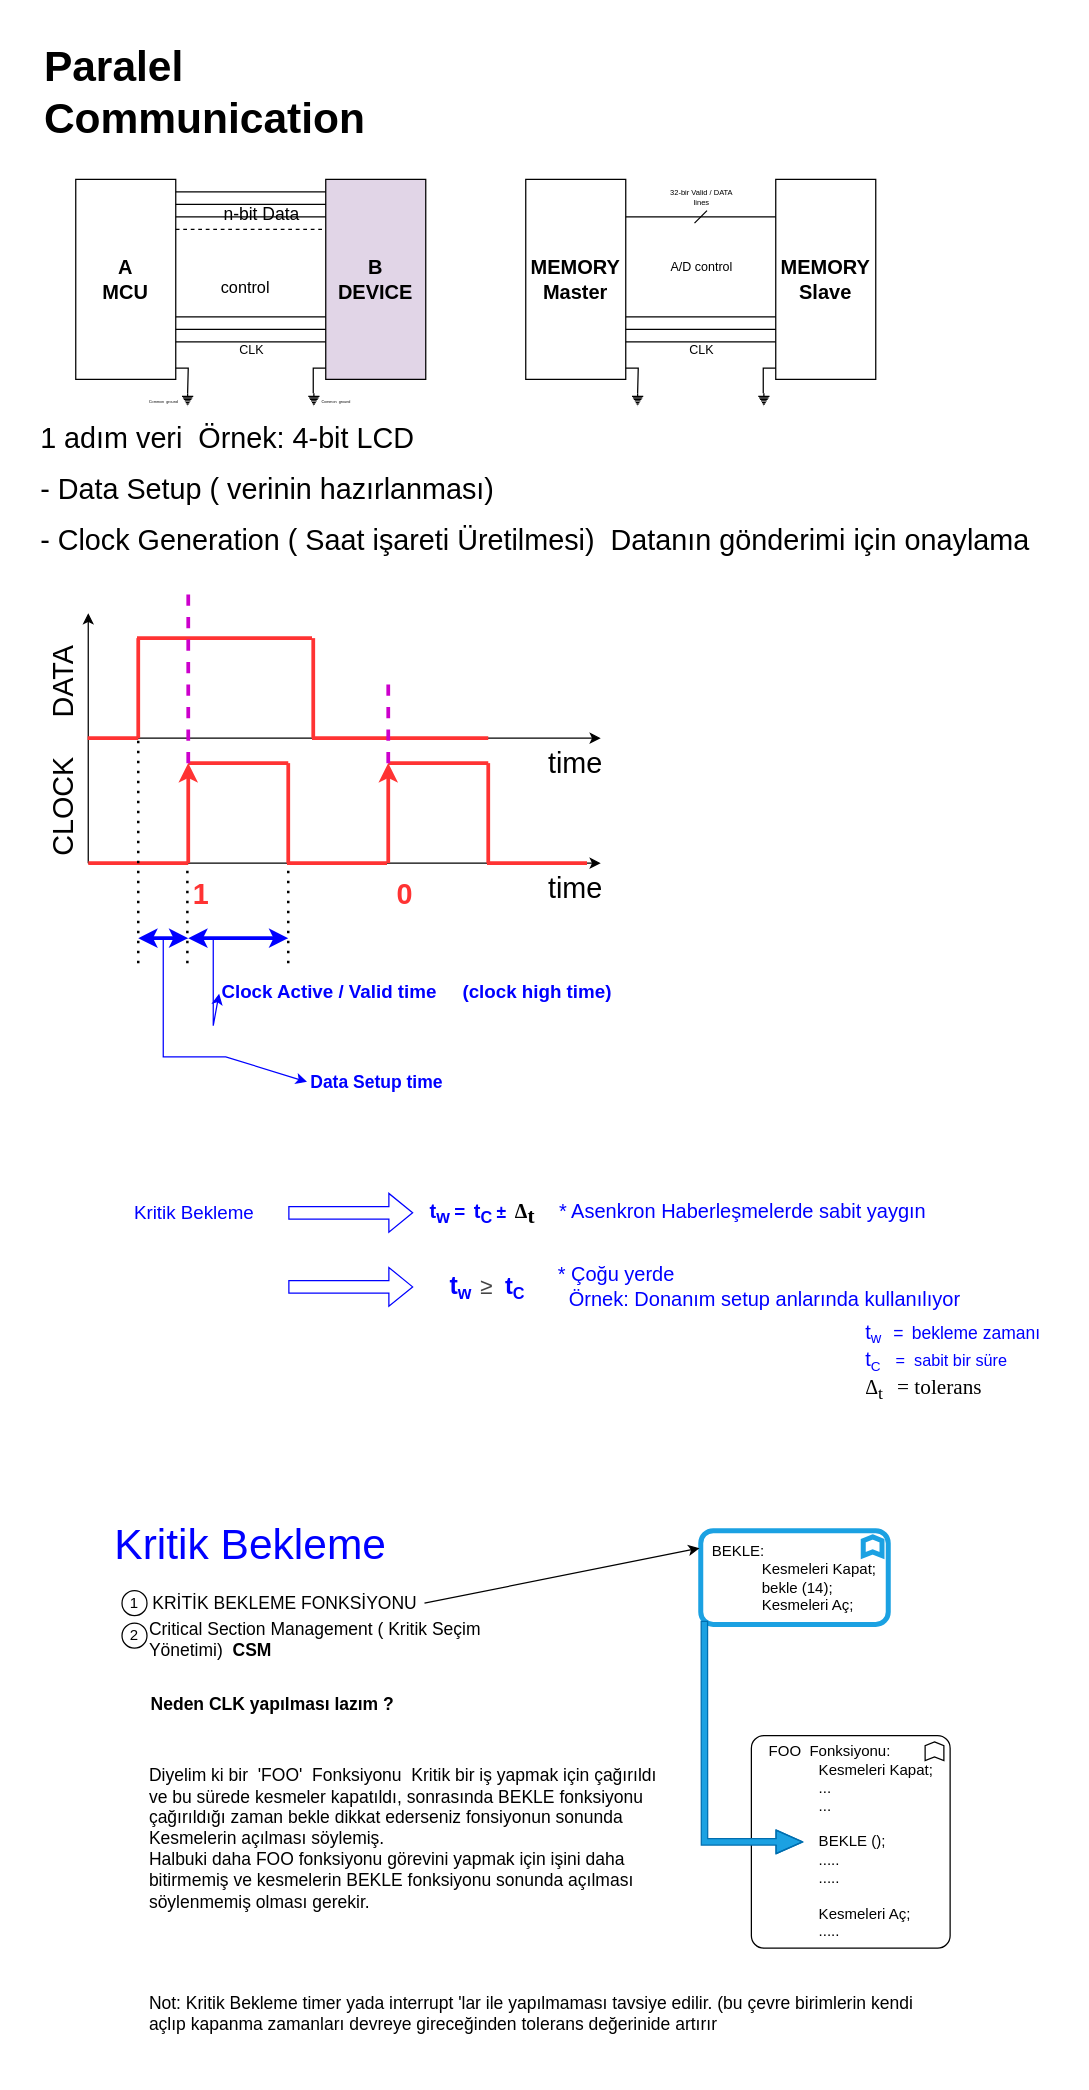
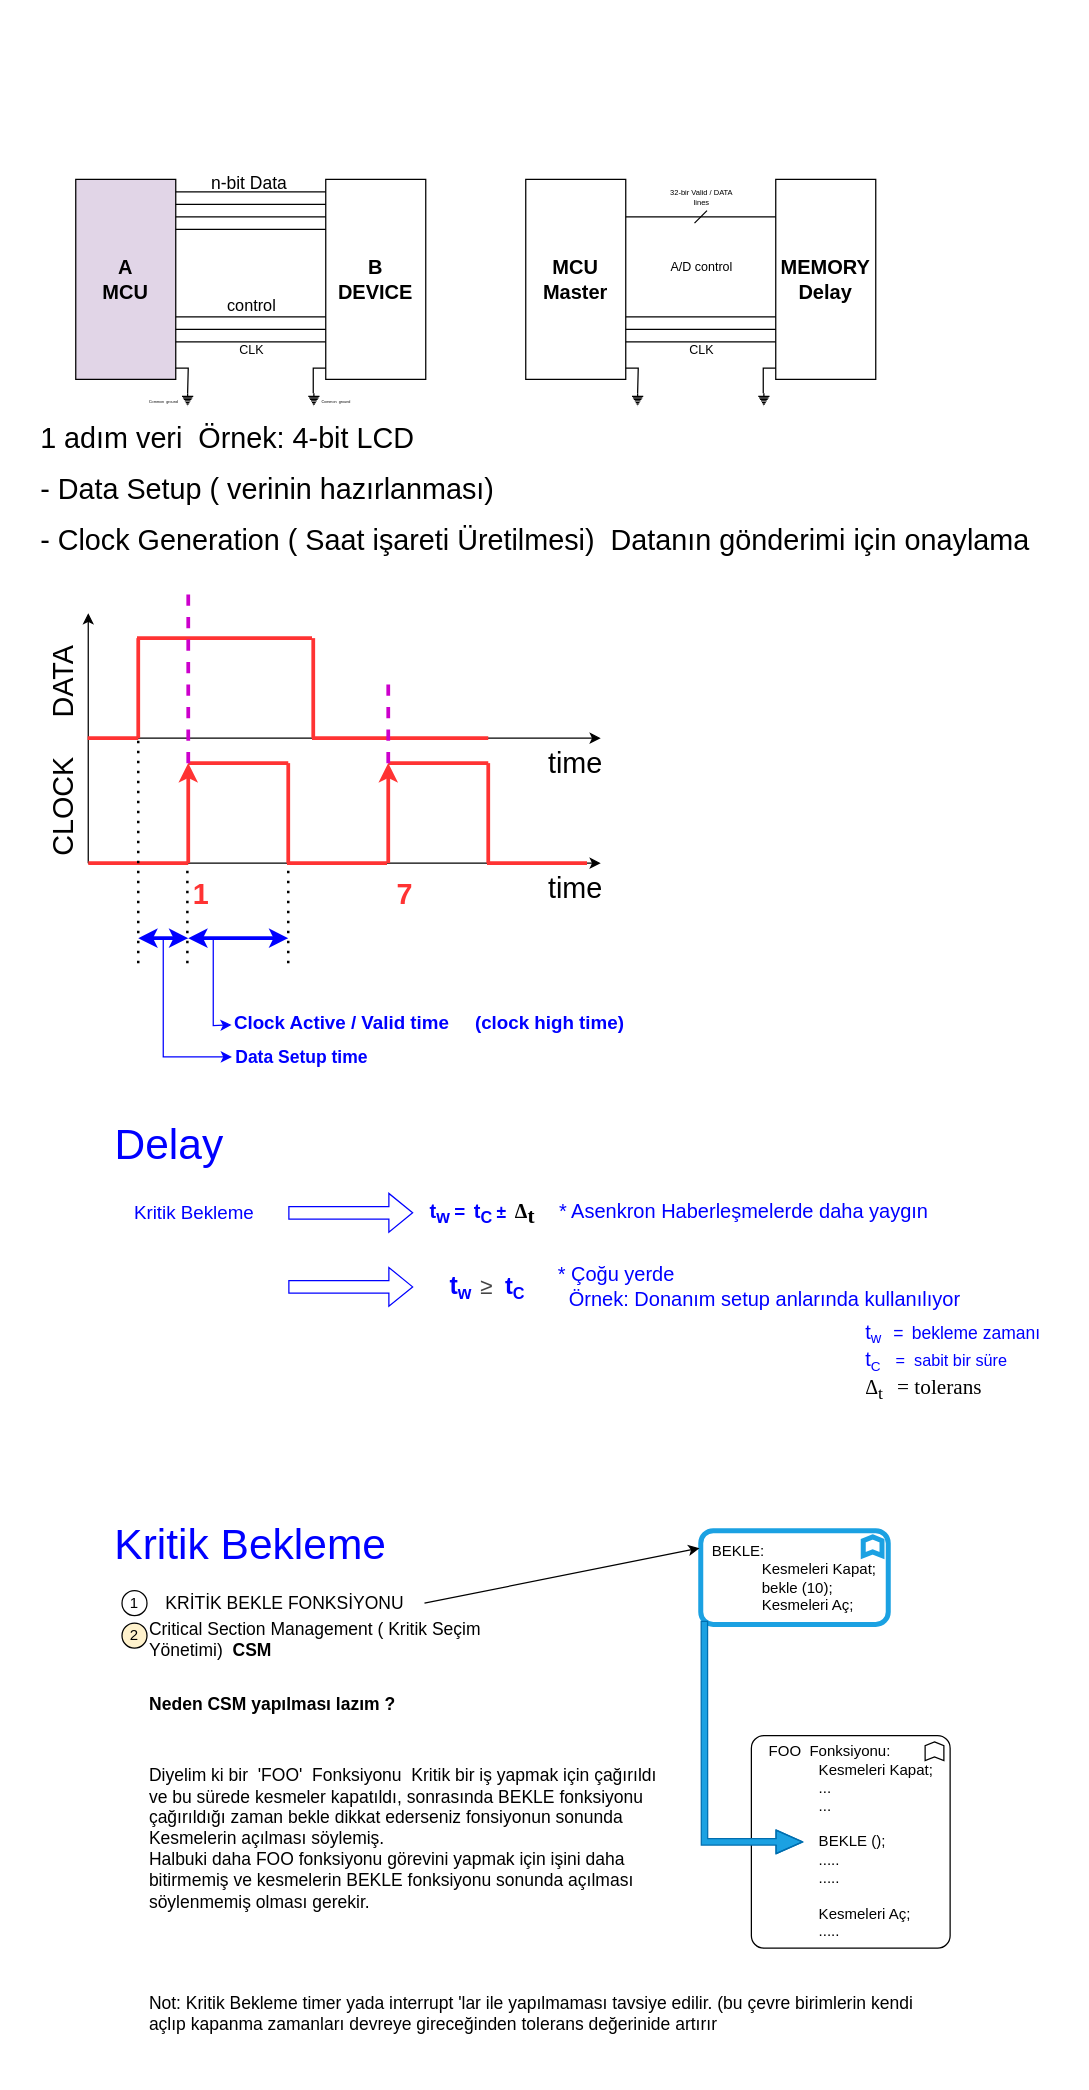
(238, 94) -> none
(262, 213) -> (249, 182)
(251, 229) -> (251, 229)
(126, 279) -> (126, 279)
(376, 279) -> (376, 279)
(576, 279) -> (576, 279)
(826, 279) -> (826, 279)
(246, 286) -> (252, 304)
(405, 894) -> (405, 894)
(419, 988) -> (432, 1019)
(377, 1082) -> (302, 1057)
none -> (169, 1144)
(746, 1211) -> (746, 1211)
(794, 1578) -> (794, 1578)
(285, 1603) -> (285, 1603)
(134, 1636) -> (134, 1636)
(278, 1704) -> (278, 1704)
